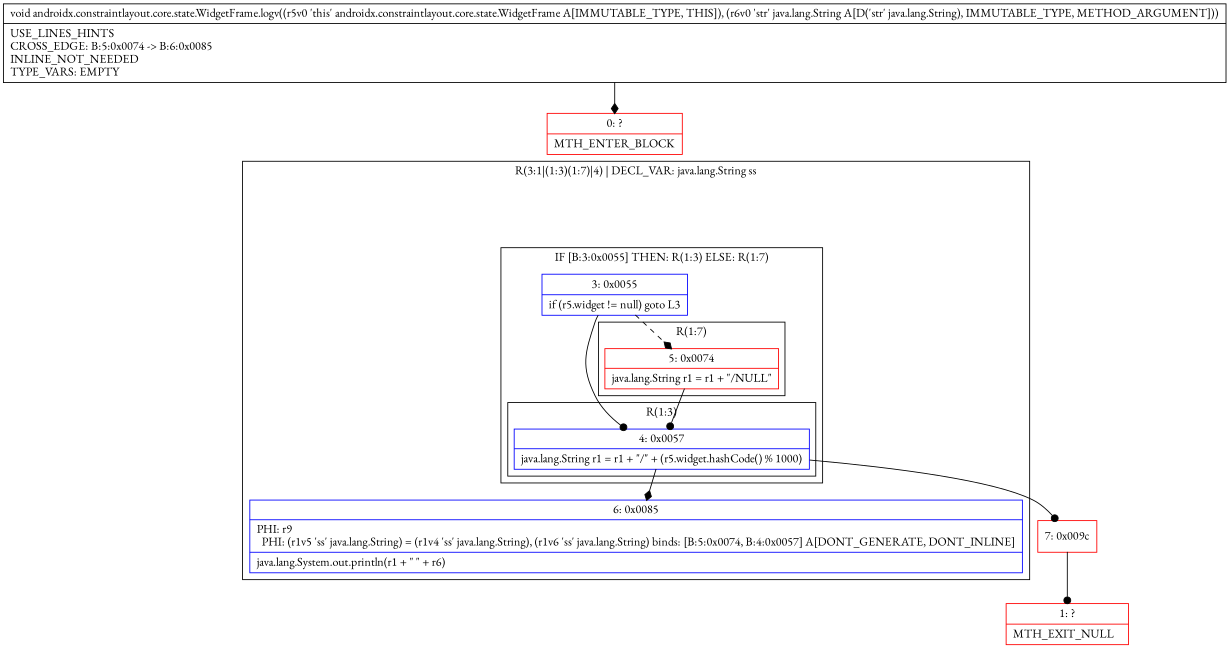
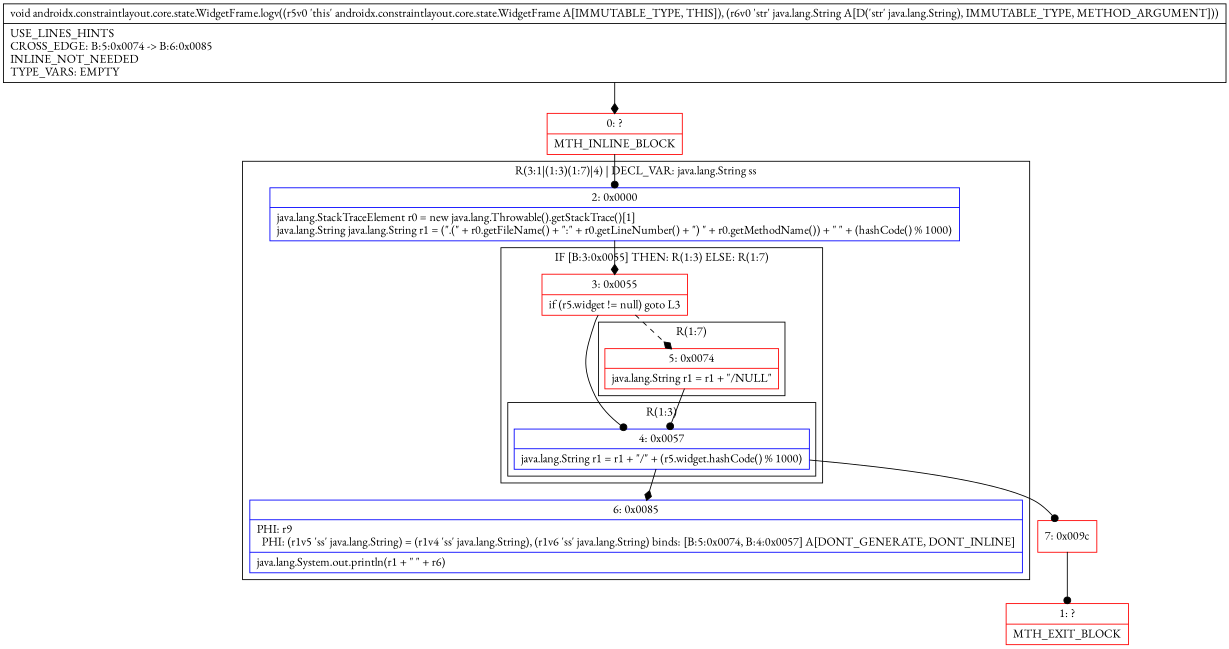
(615, 144) -> (615, 144)
none -> (615, 214)
(615, 295) -> (615, 295)
(1063, 634) -> (1067, 634)
